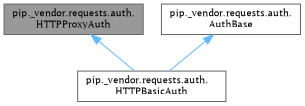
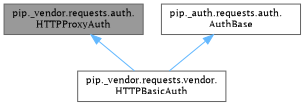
(231, 19) -> (231, 19)
(152, 86) -> (152, 86)
